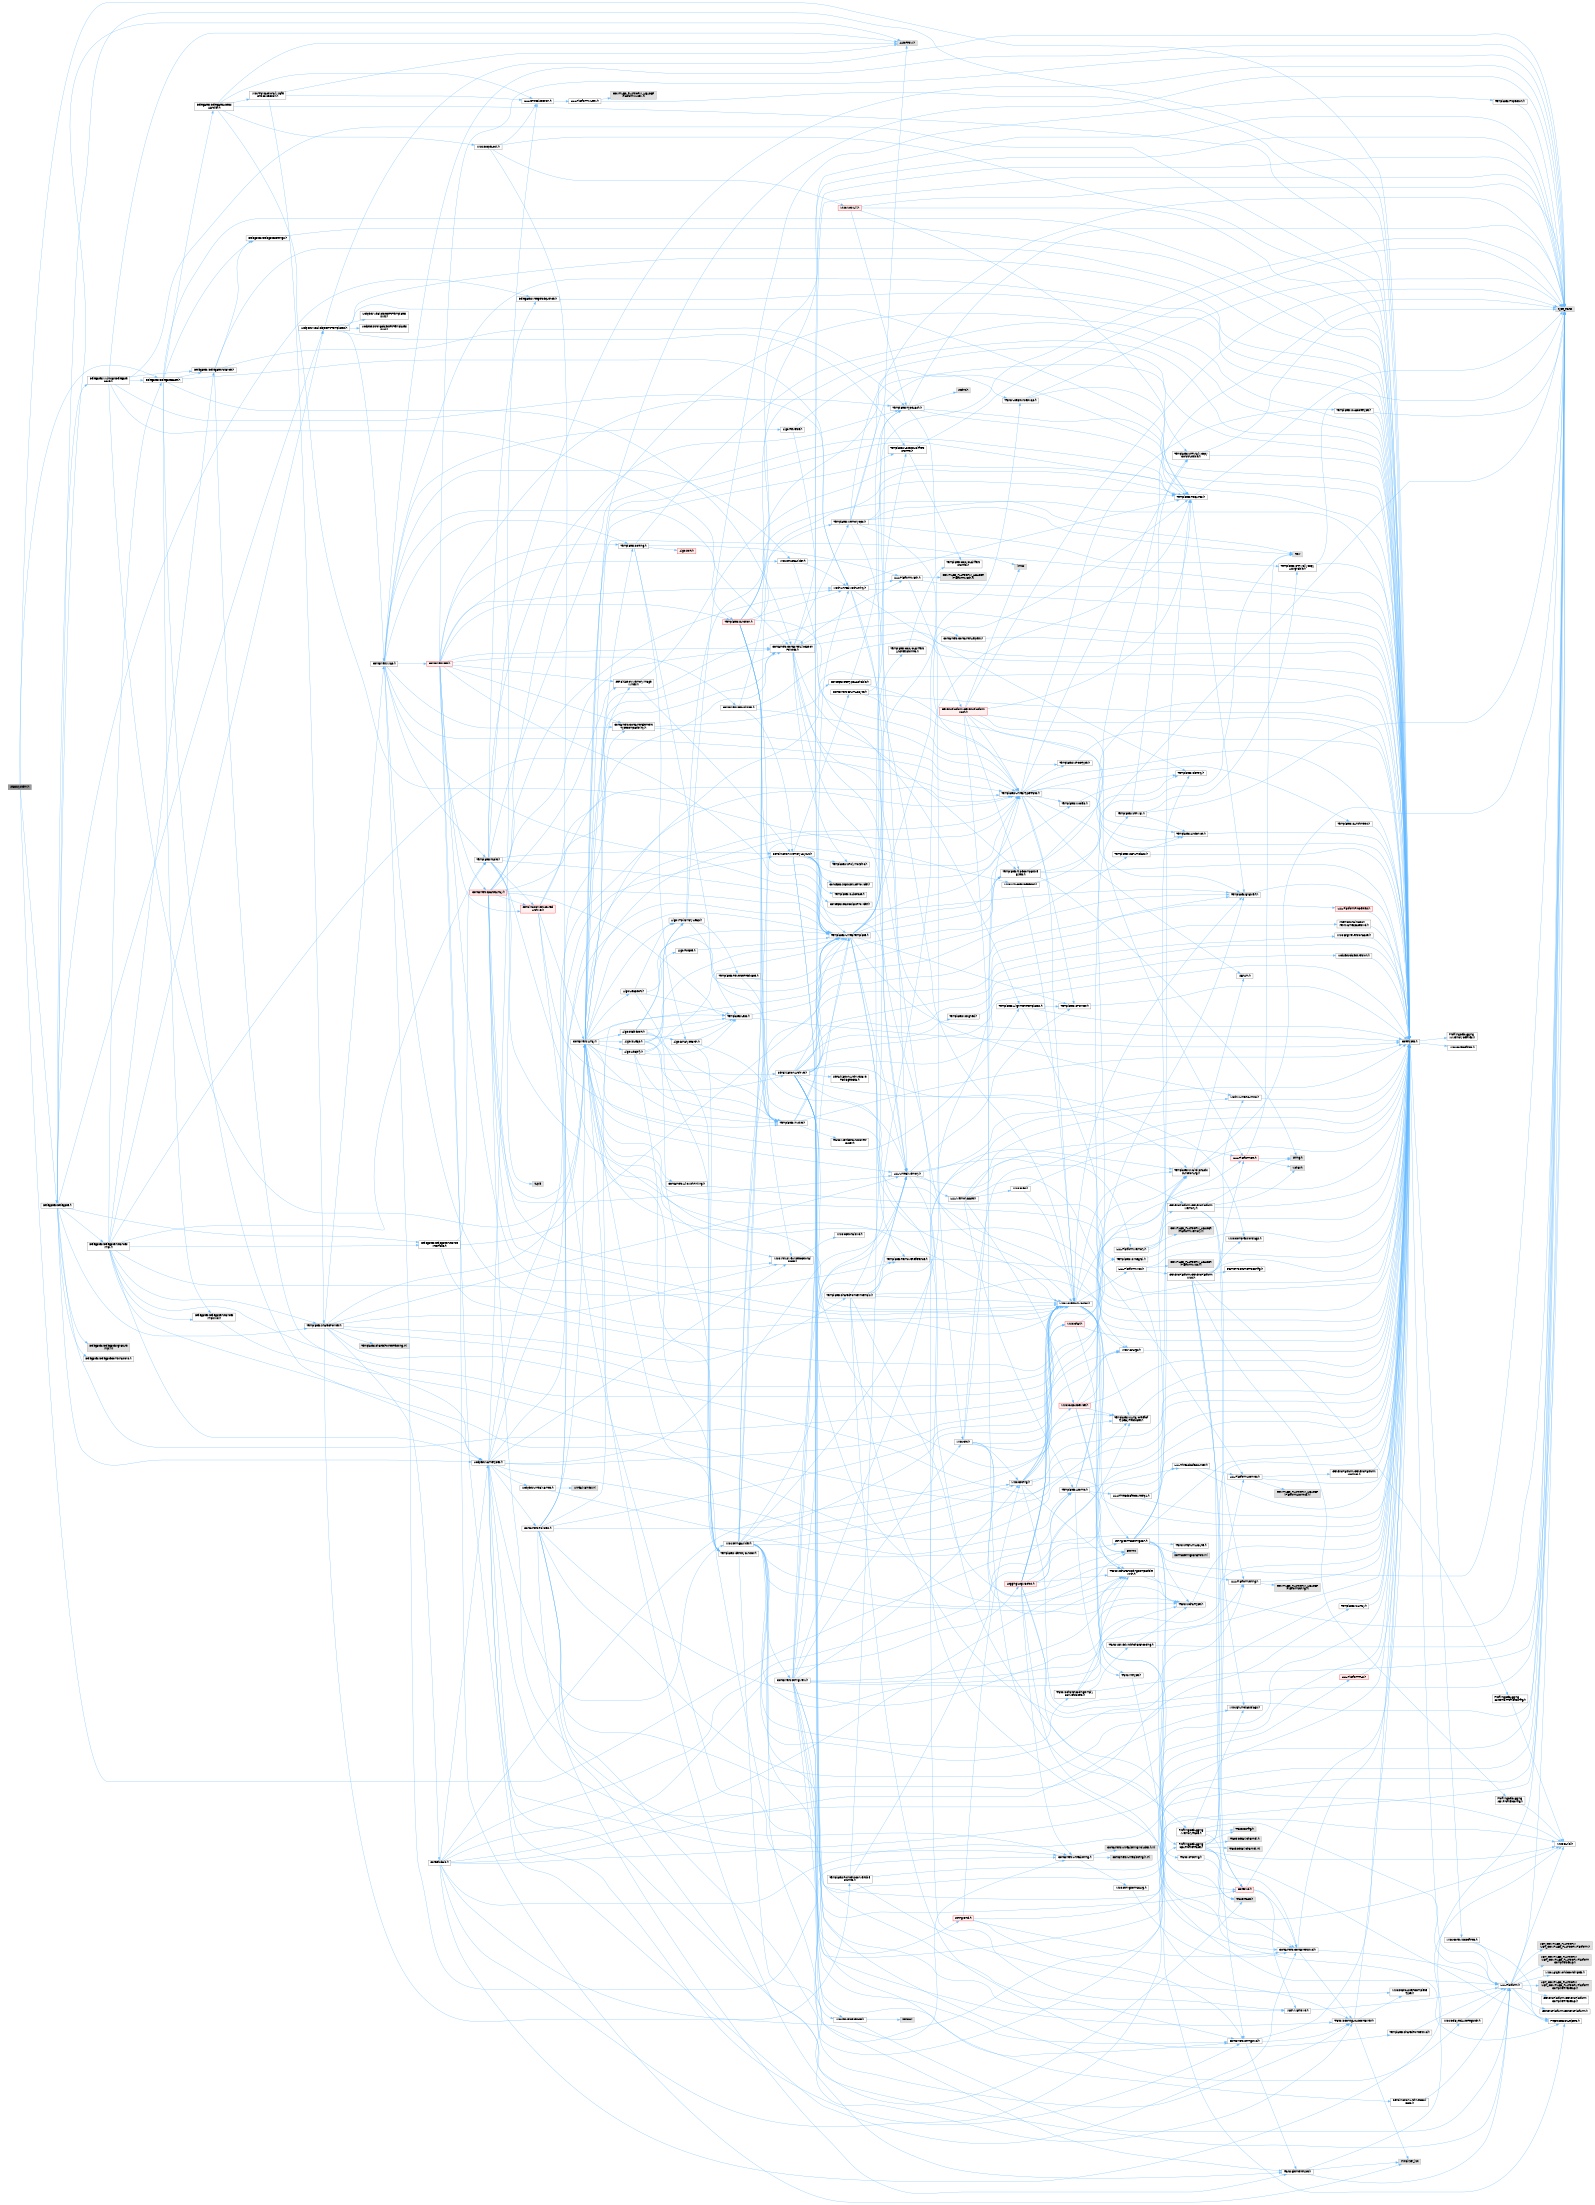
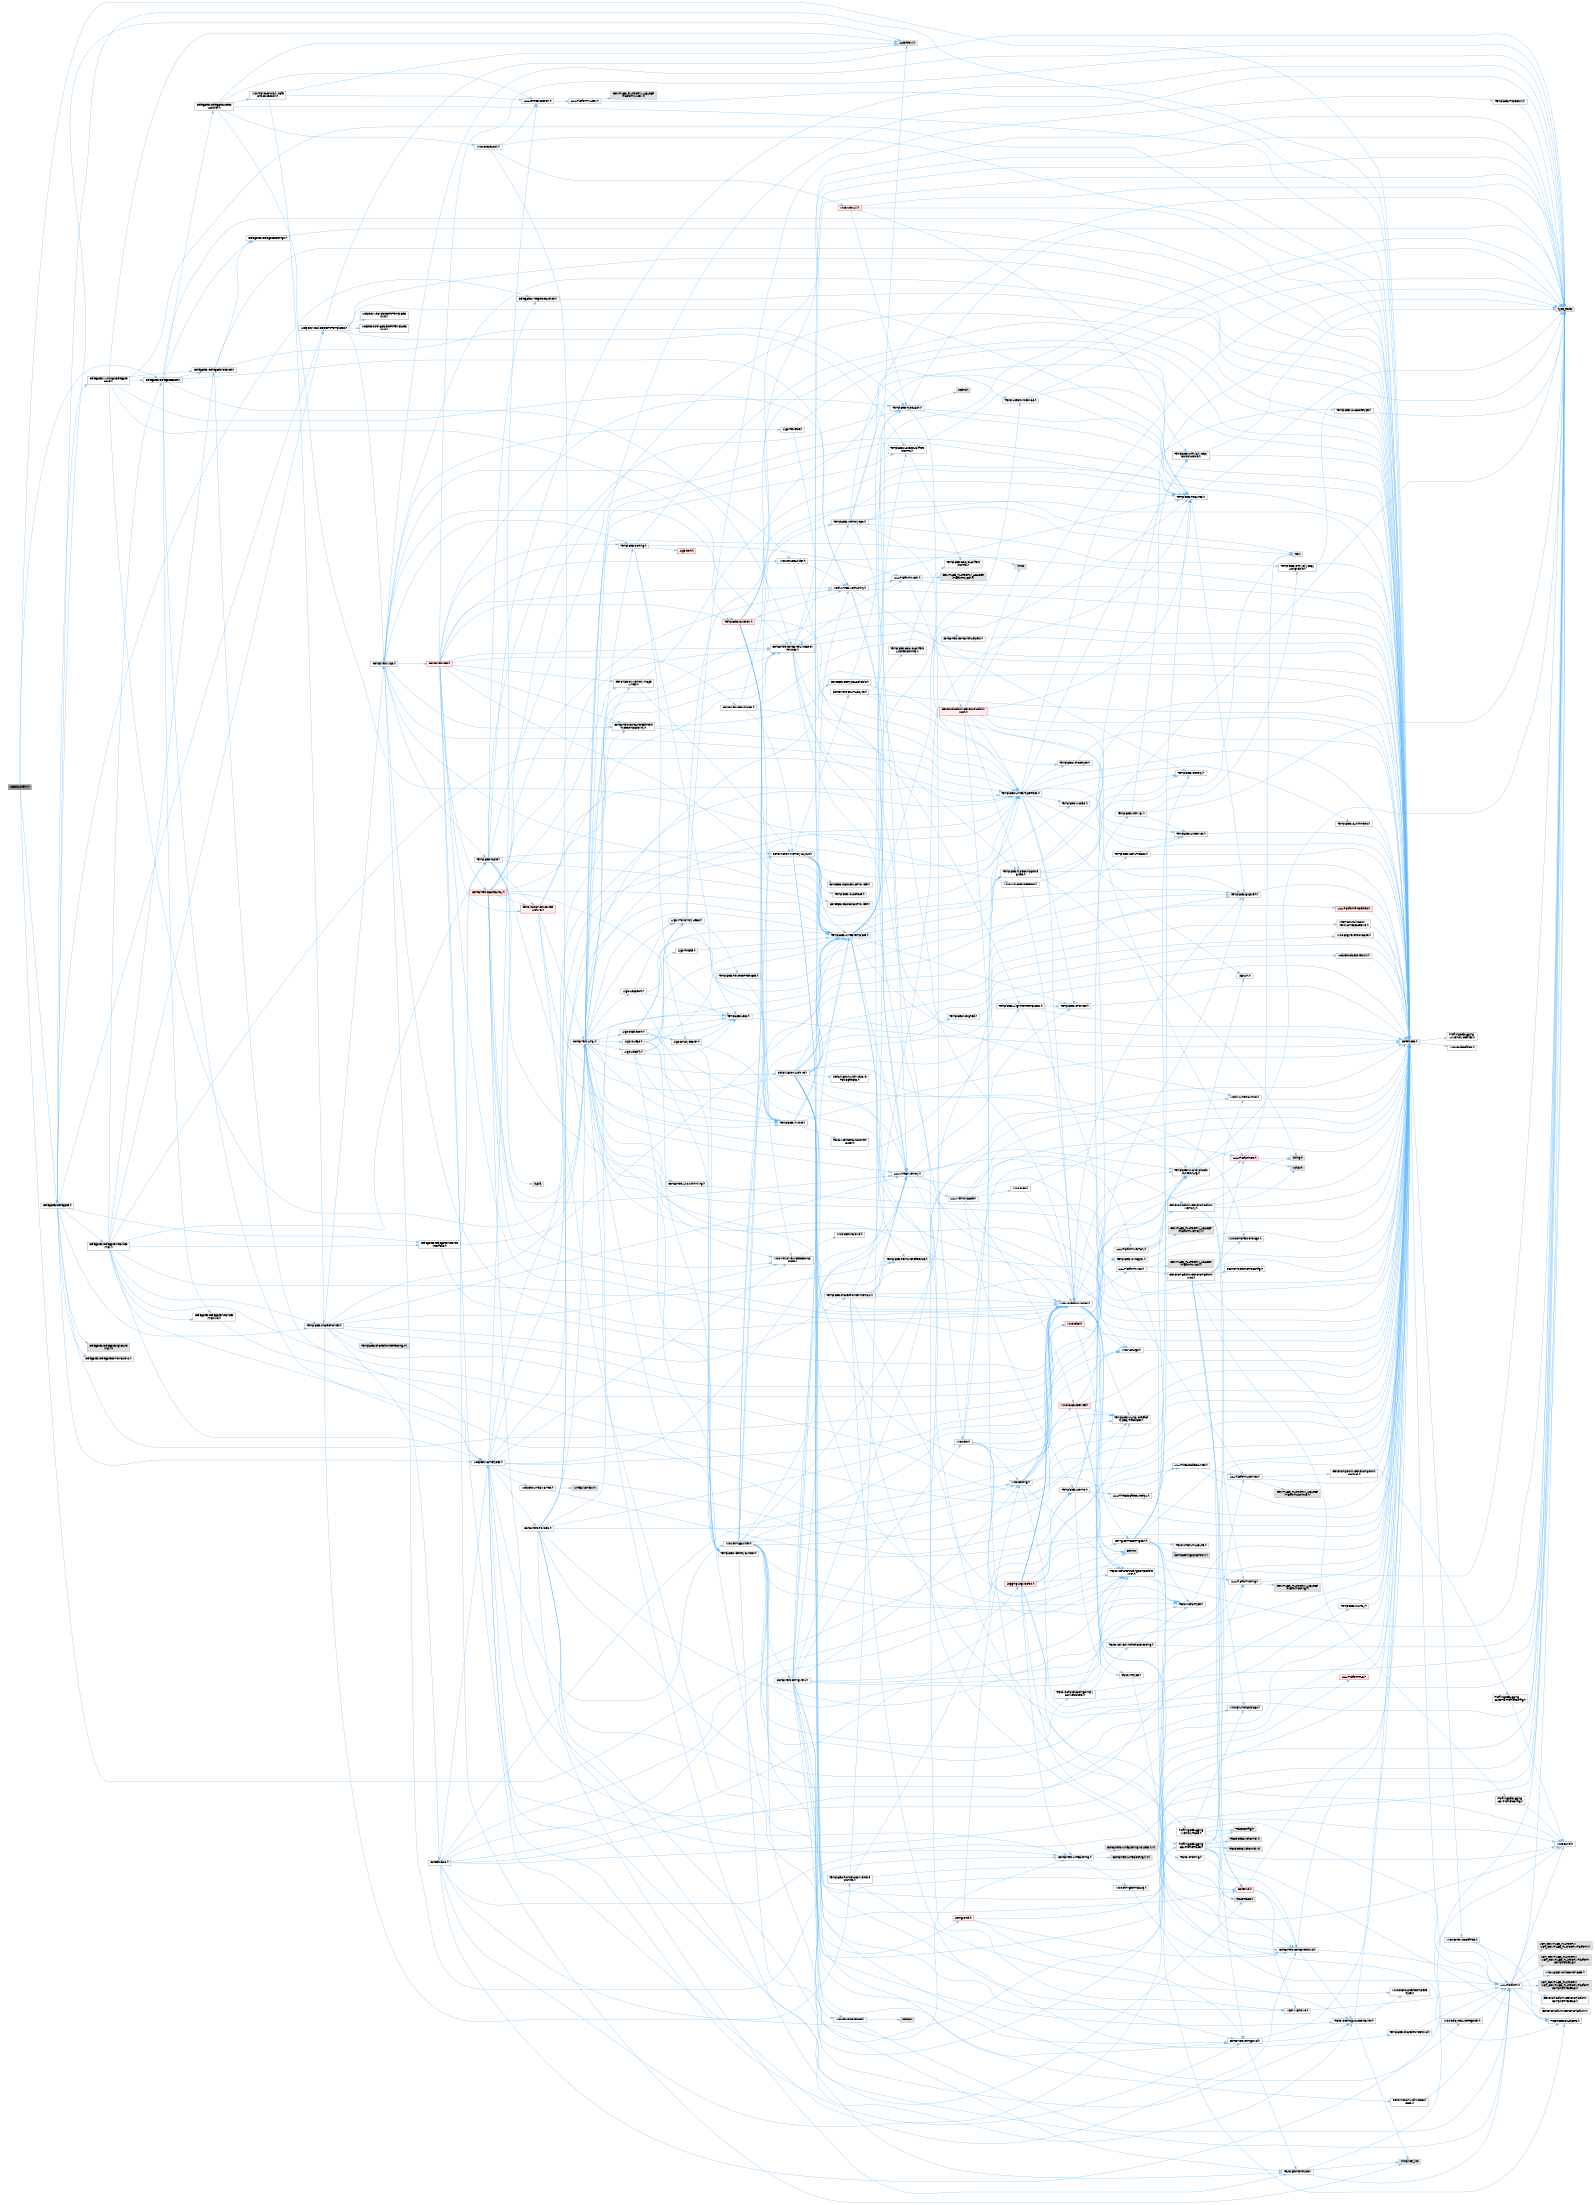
(850, 865) -> none
